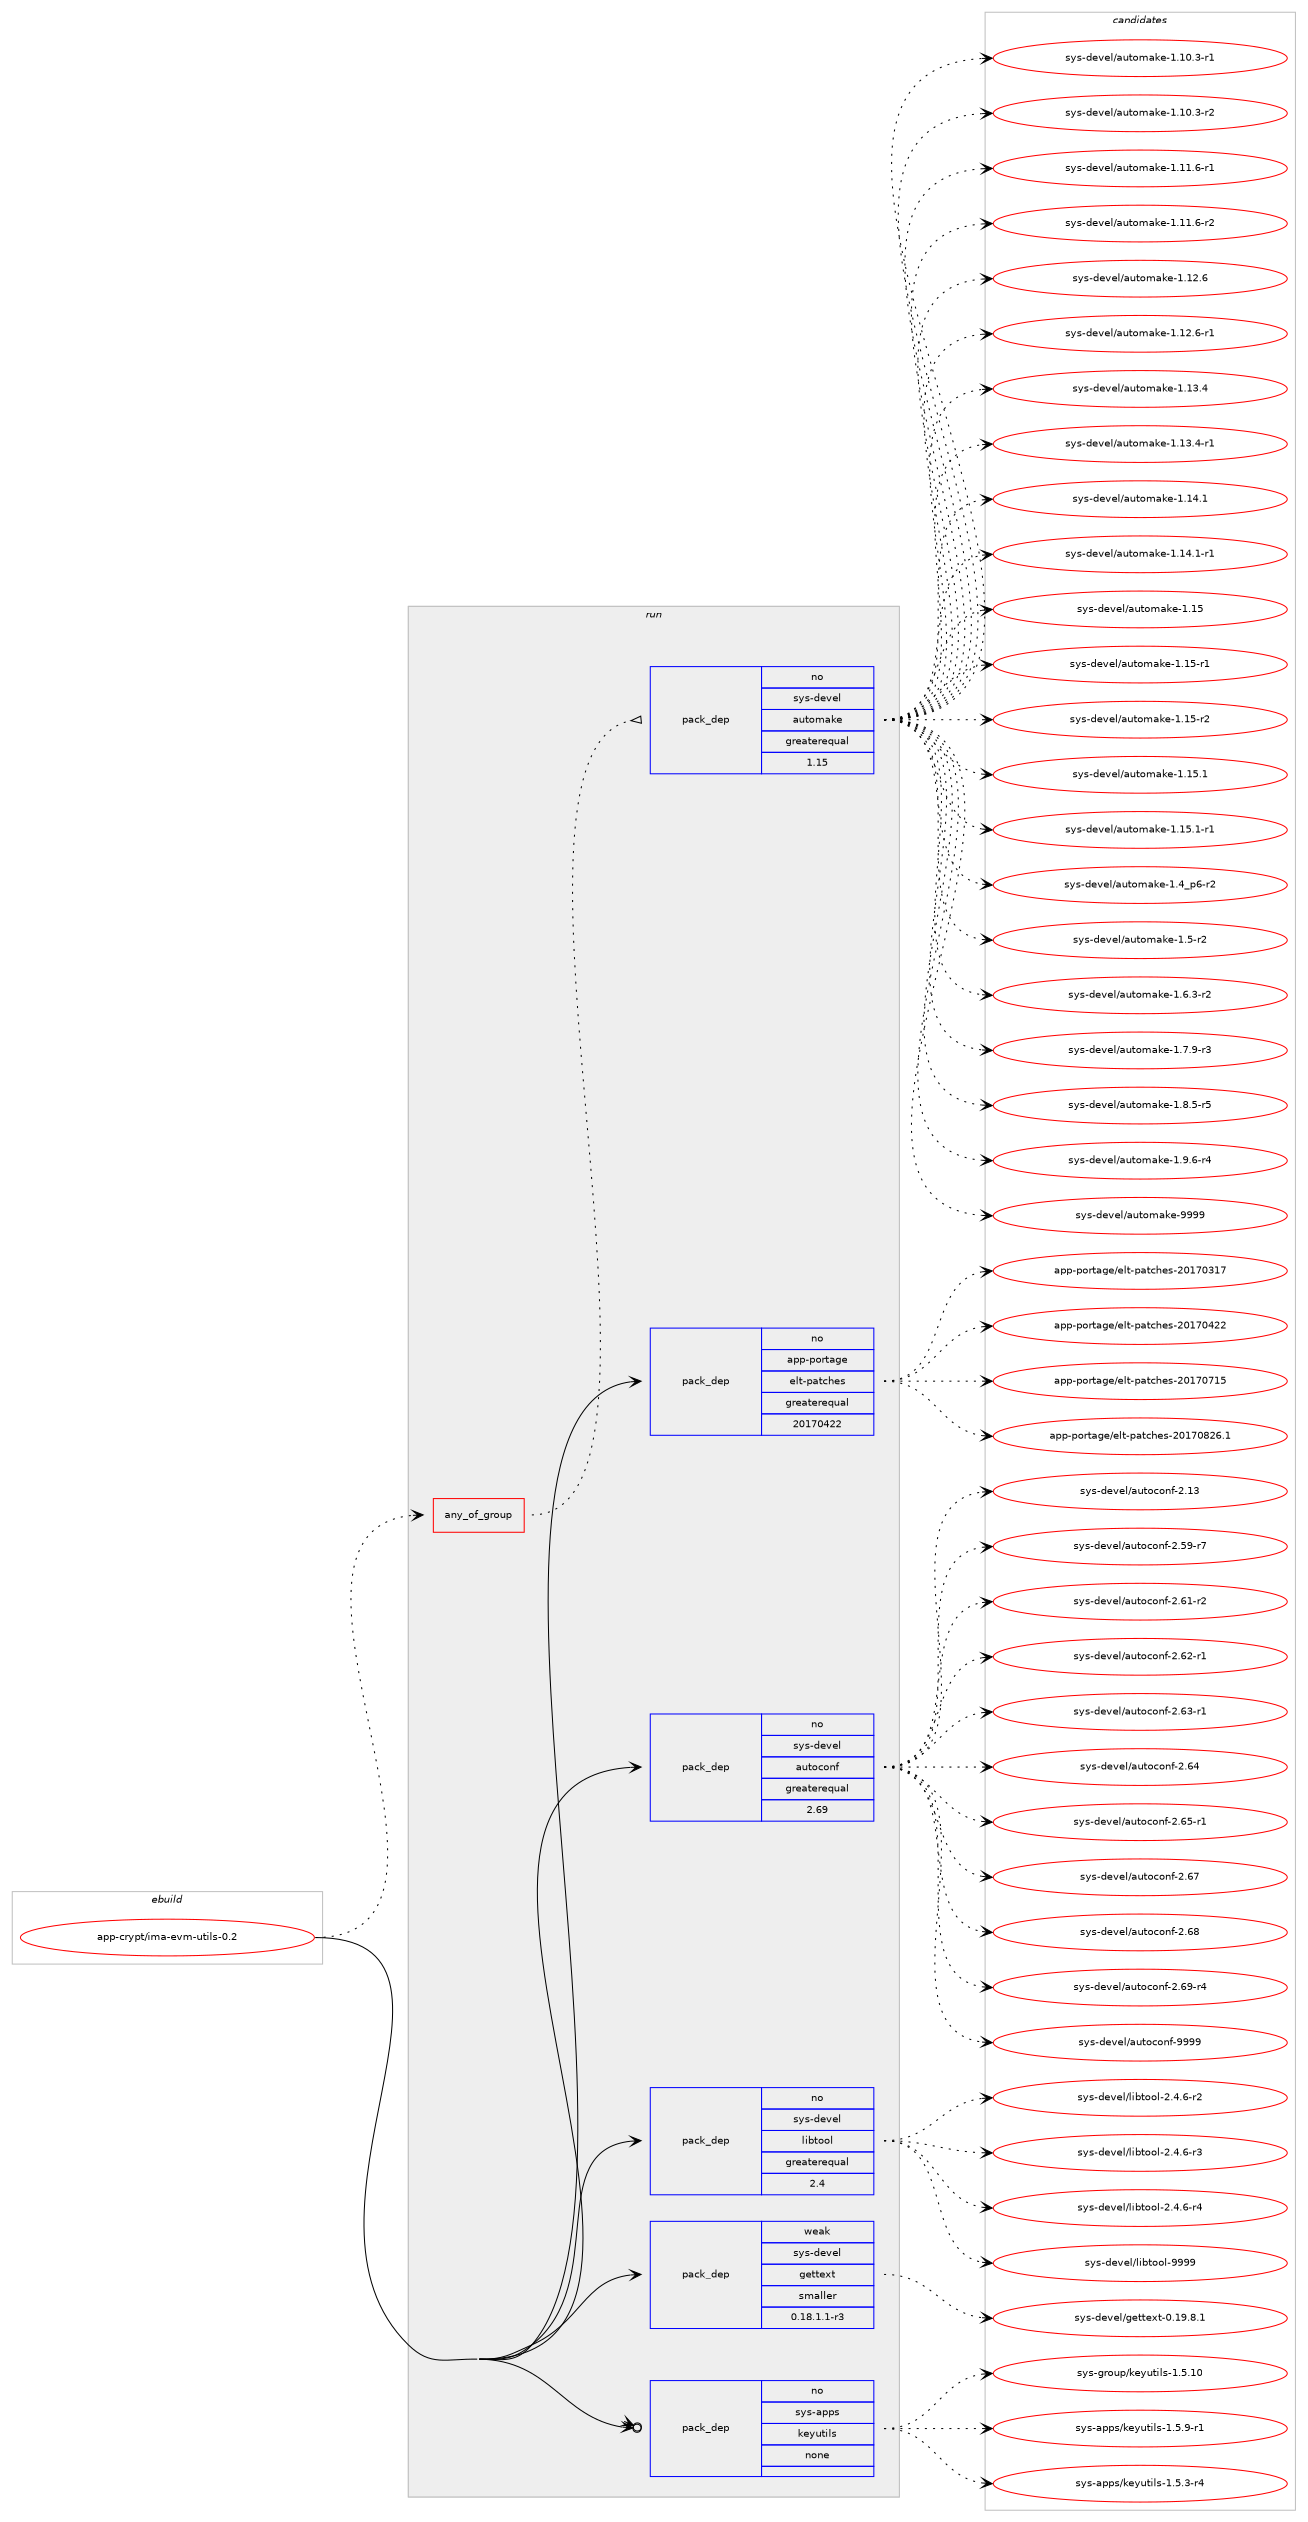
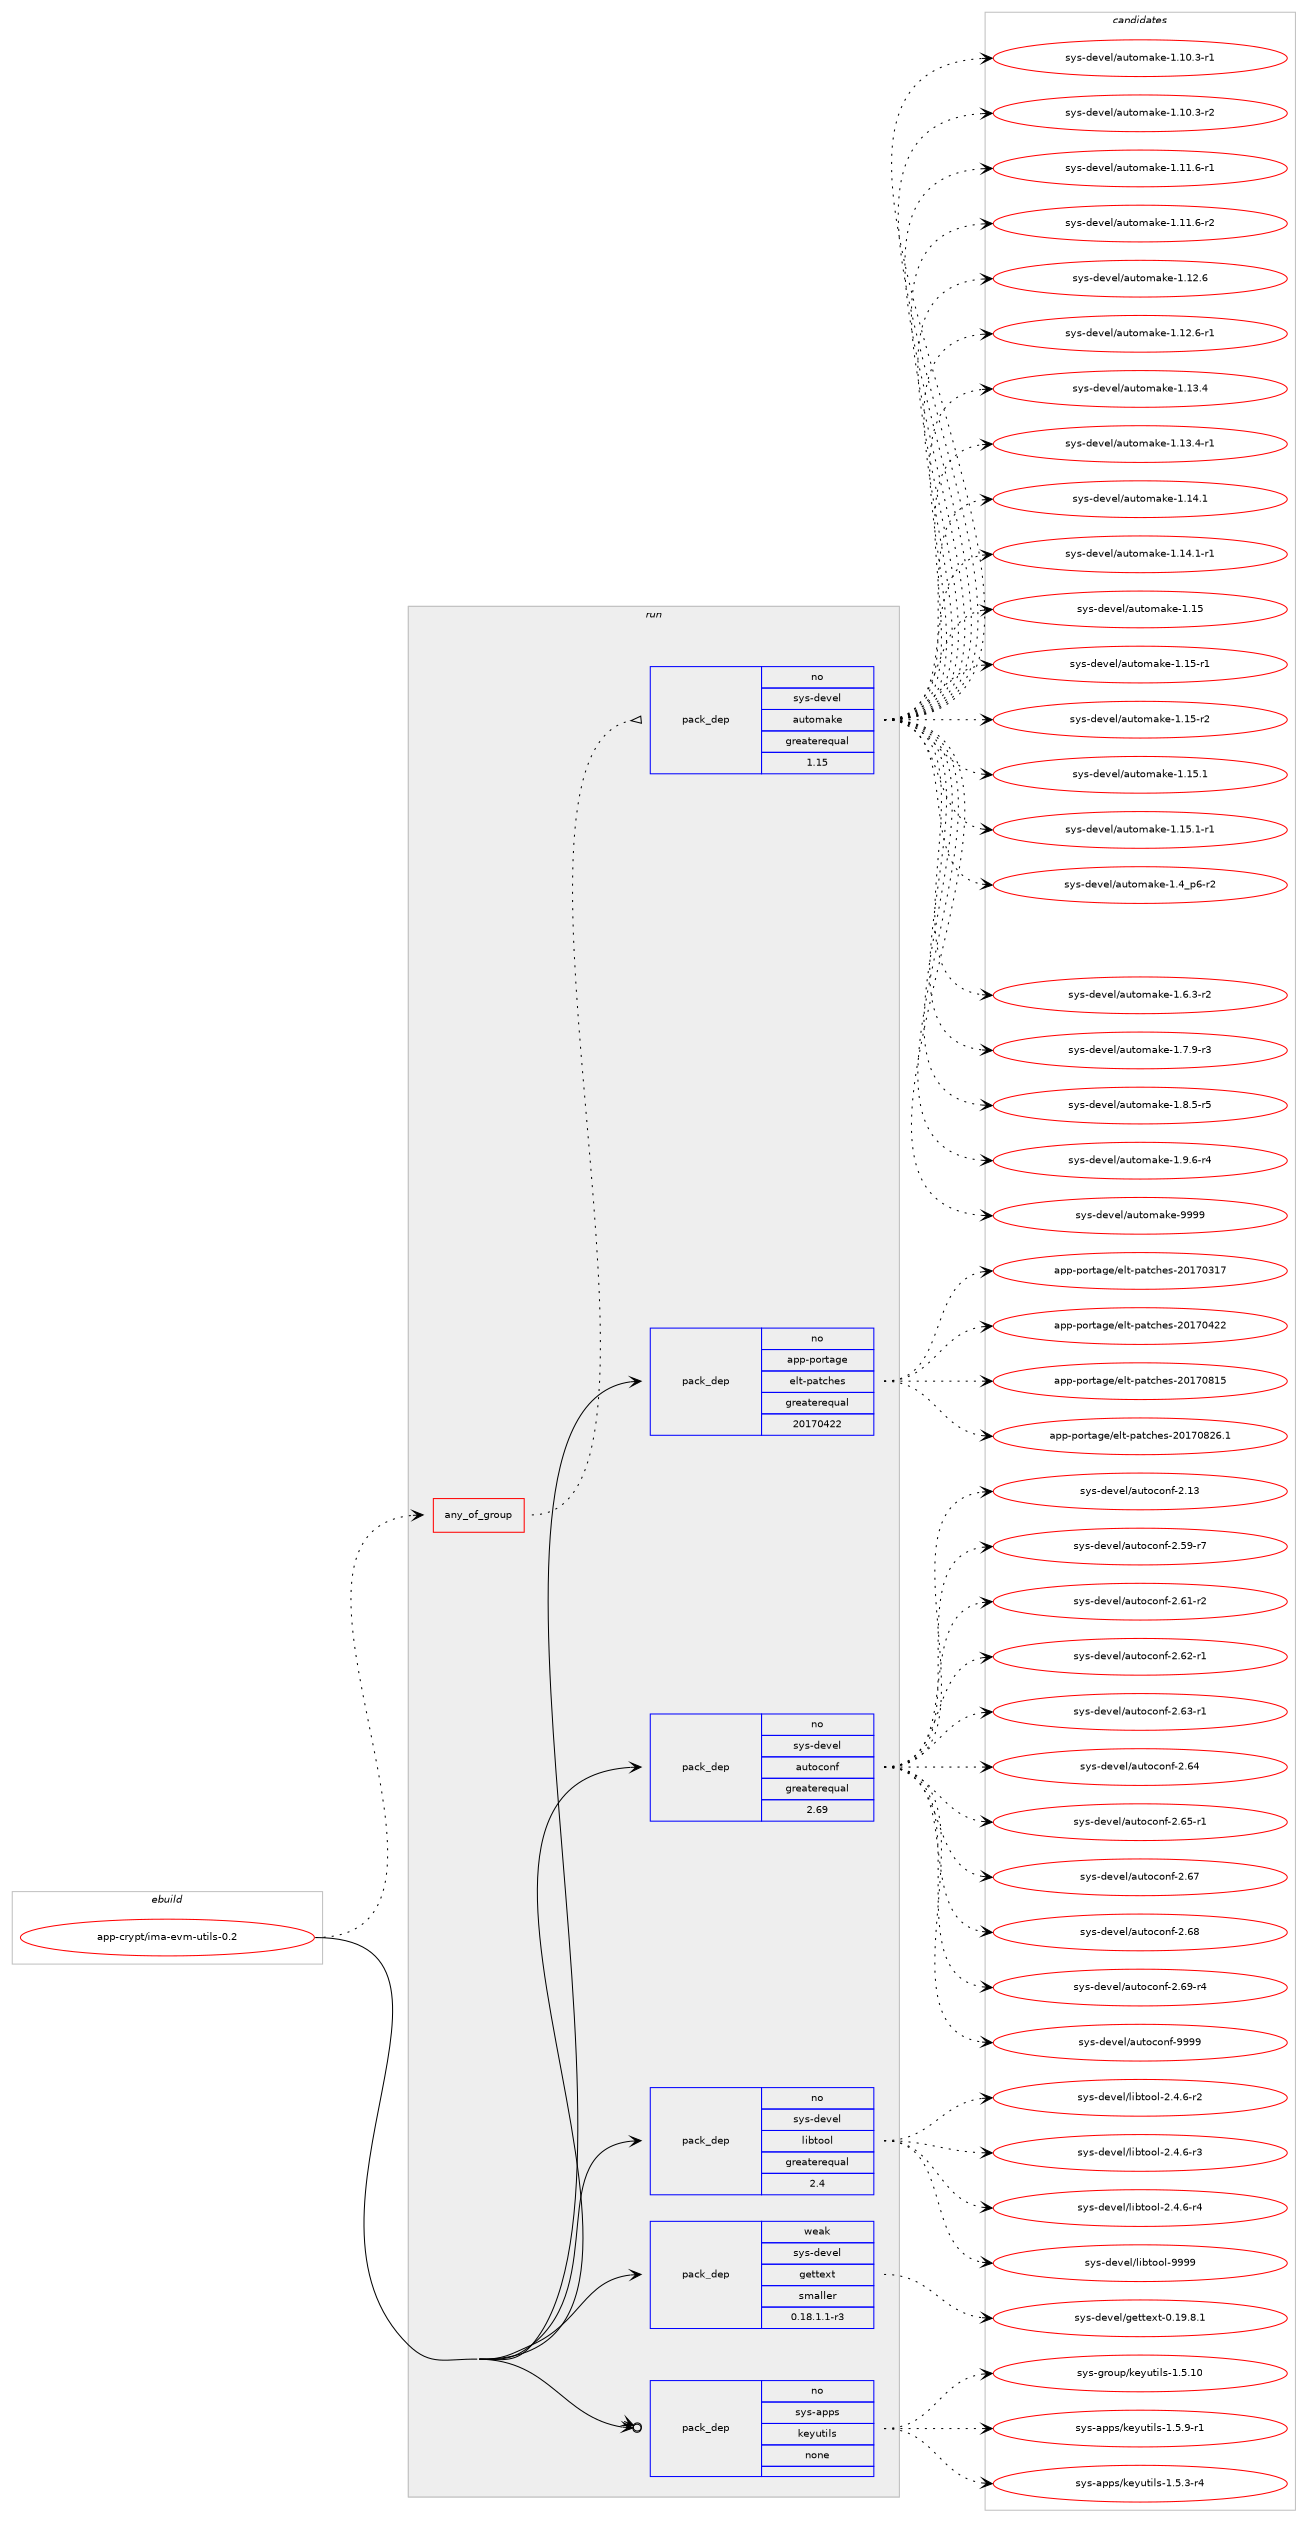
(1140, 940) -> none
(1140, 1381) -> (1140, 1381)
